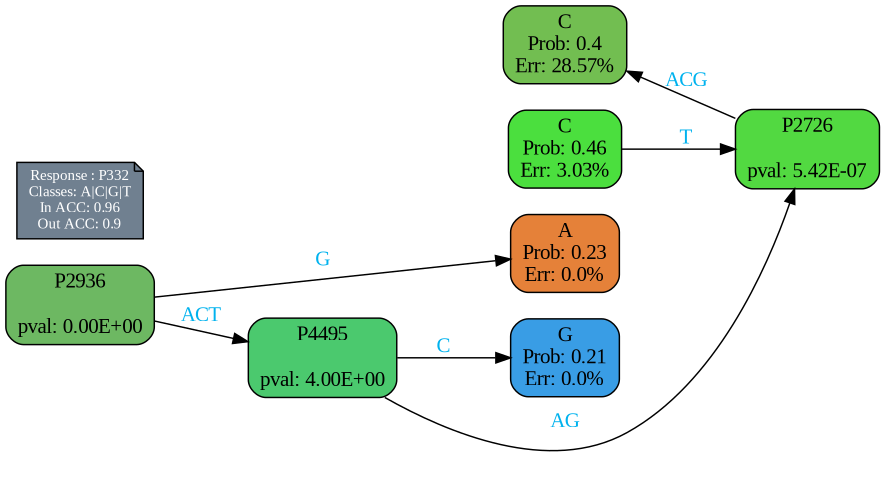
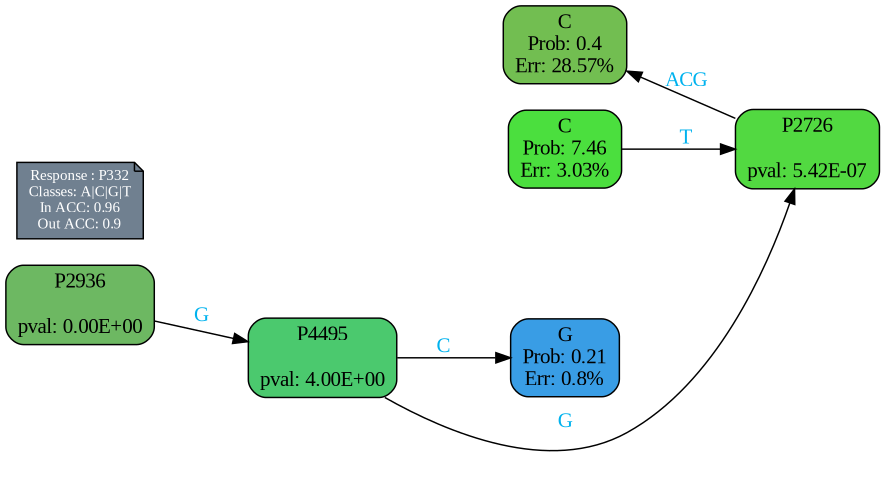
(565, 149) -> (565, 149)
(565, 253) -> none
(201, 316) -> (201, 316)
(565, 358) -> (565, 358)
(565, 422) -> (565, 422)
